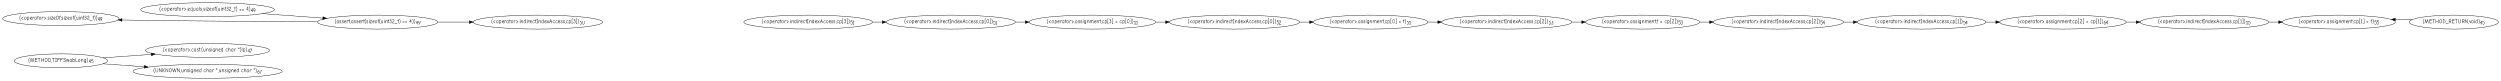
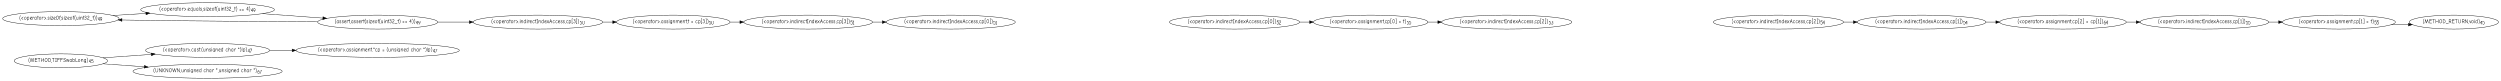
none -> (129, 14)
(2404, 19) -> (2400, 25)
none -> (673, 22)
(1092, 22) -> none
(1643, 22) -> none
none -> (378, 50)
